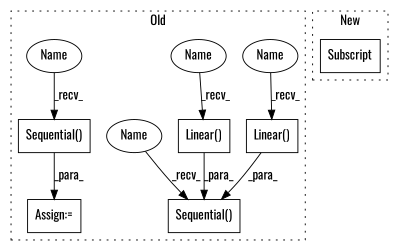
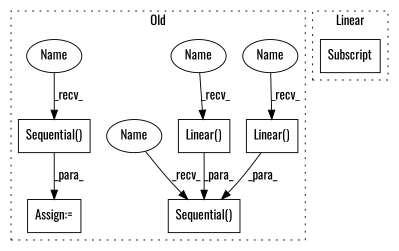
(350, 22) -> (350, 22)
